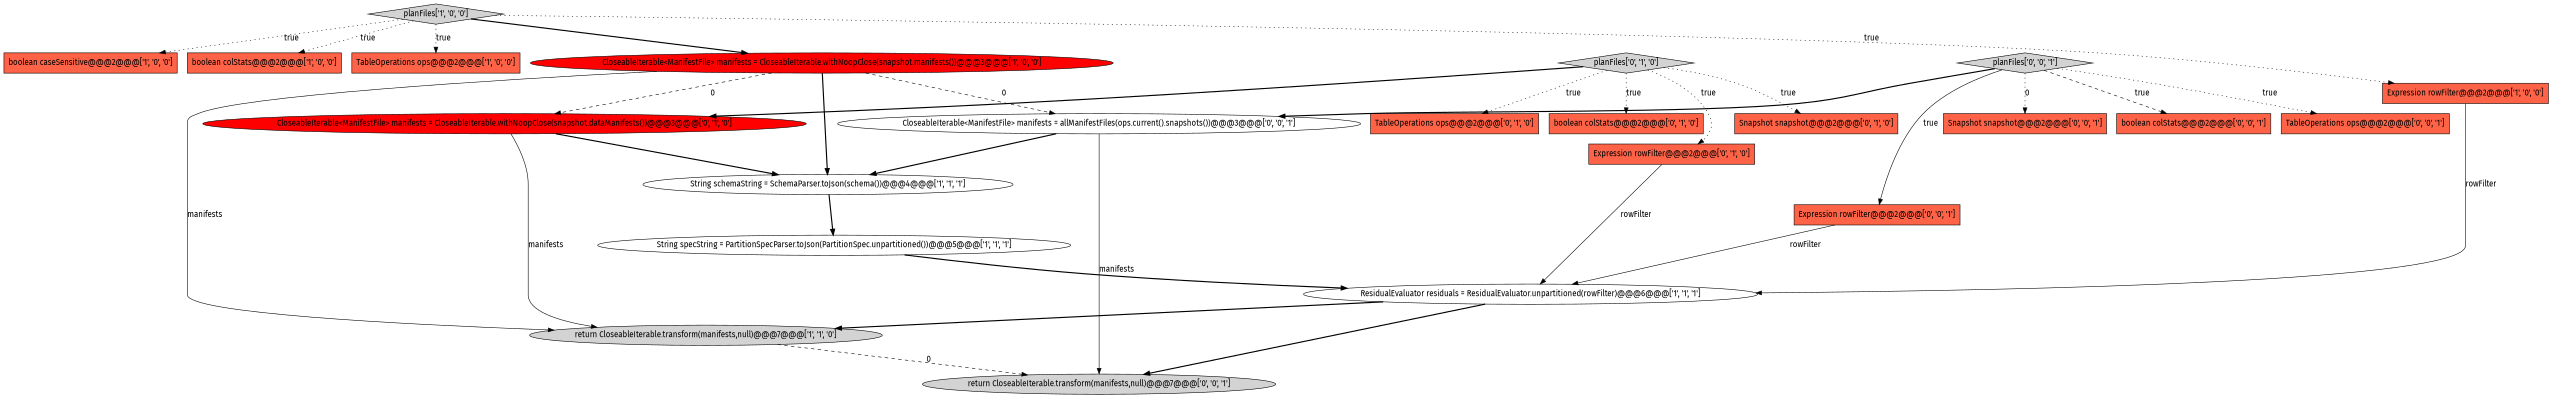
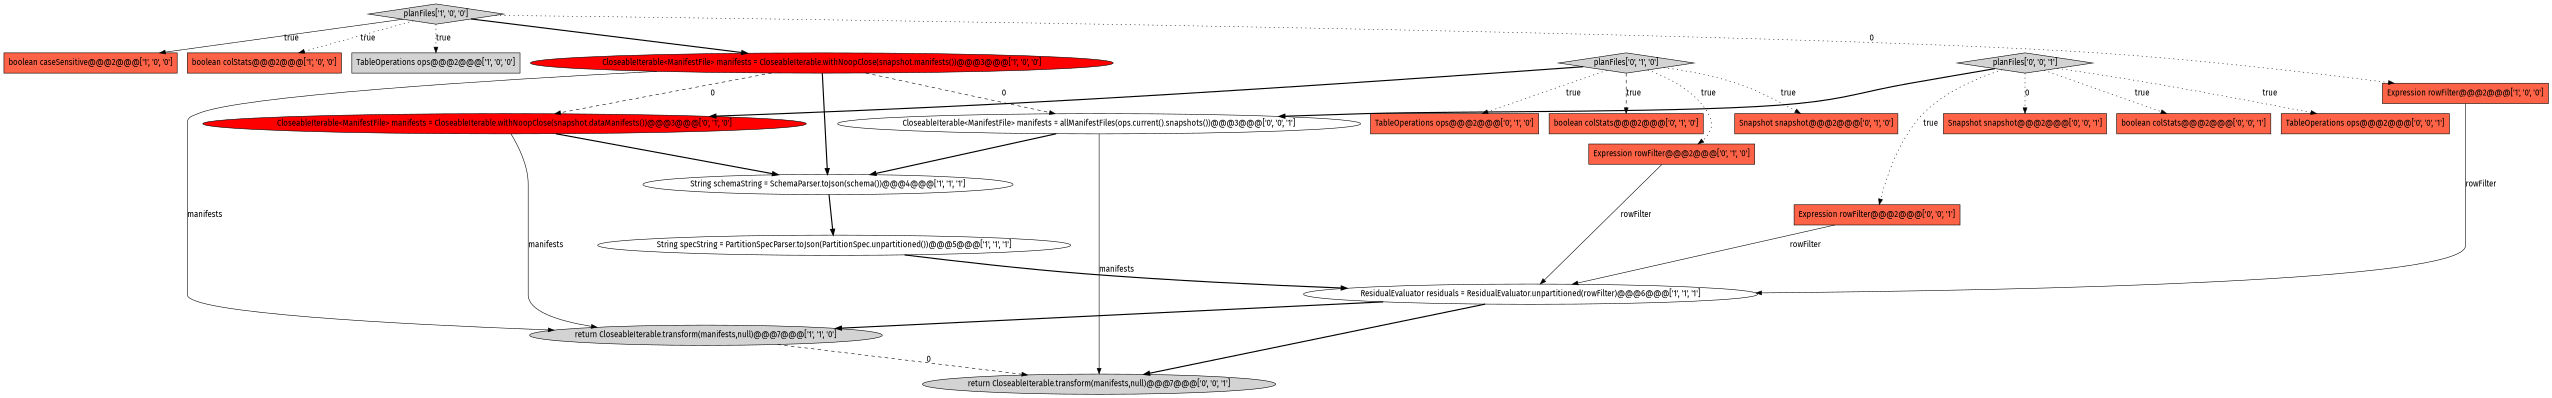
(284, 36) -> (284, 36)
(1872, 39) -> (1872, 39)
(436, 63) -> (436, 63)
(1626, 90) -> (1626, 90)
(2103, 91) -> (2103, 91)
(1922, 116) -> (1922, 116)
